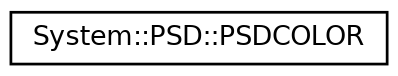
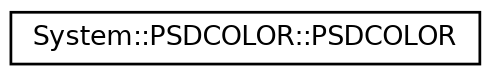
(199, 38) -> (245, 38)
